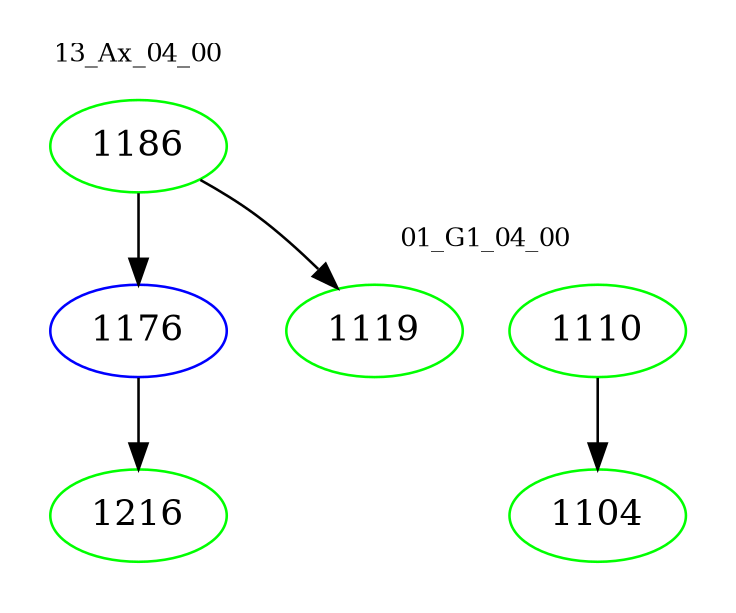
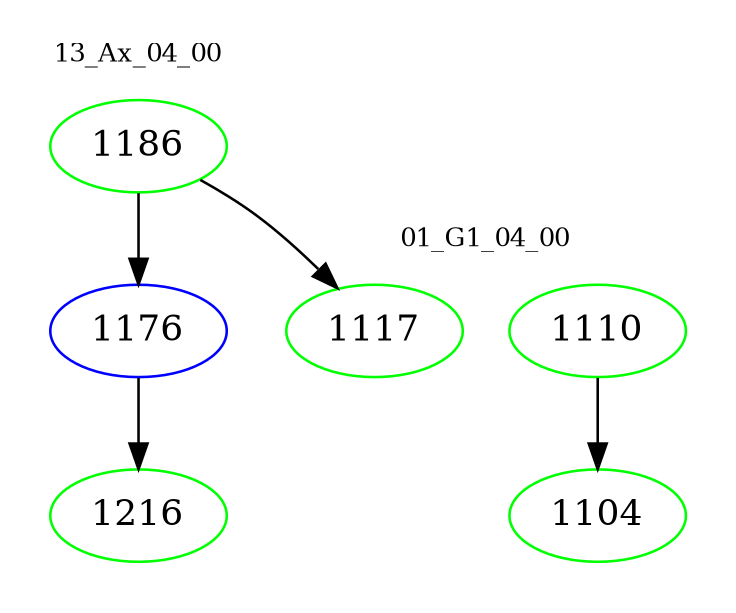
(375, 331) -> (375, 331)
